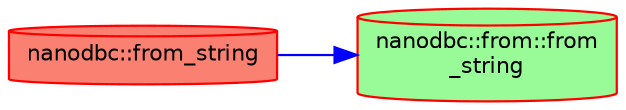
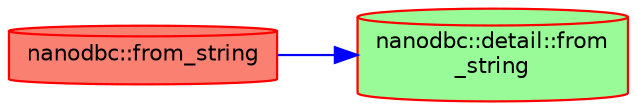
(487, 55) -> (493, 55)
